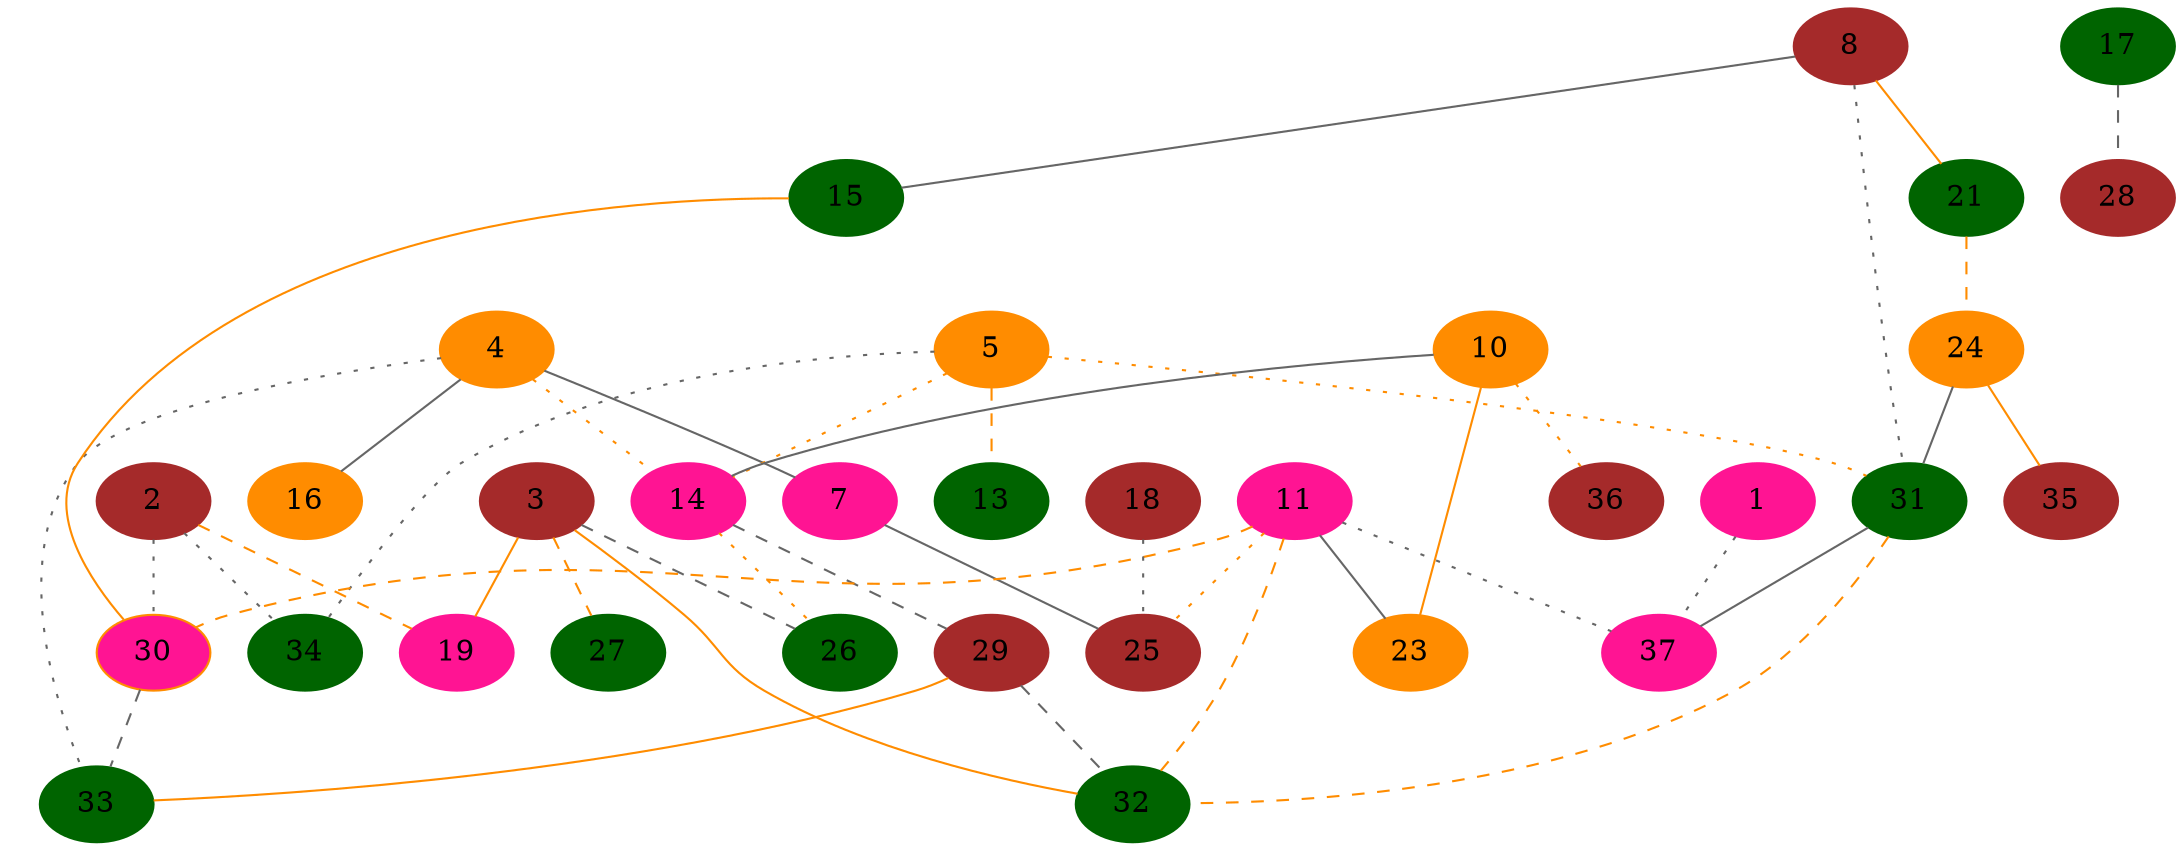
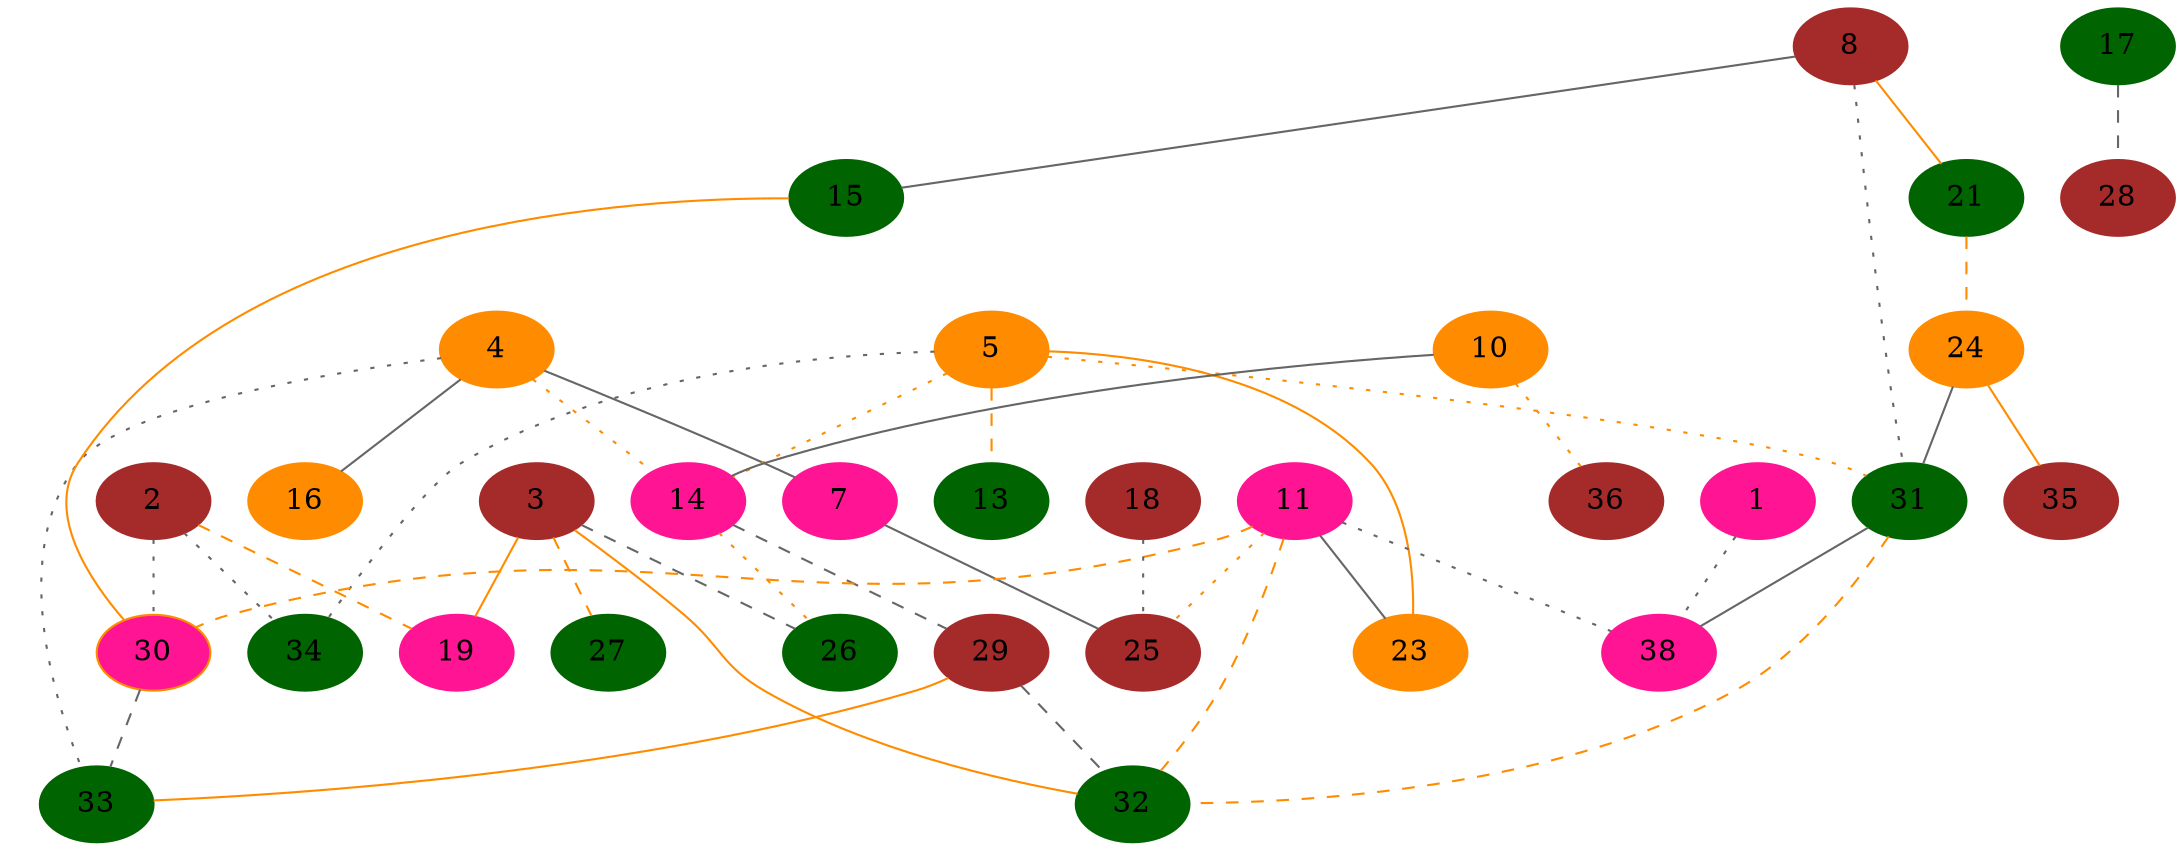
(1451, 501) -> (1295, 407)
(1659, 653) -> (1659, 653)
